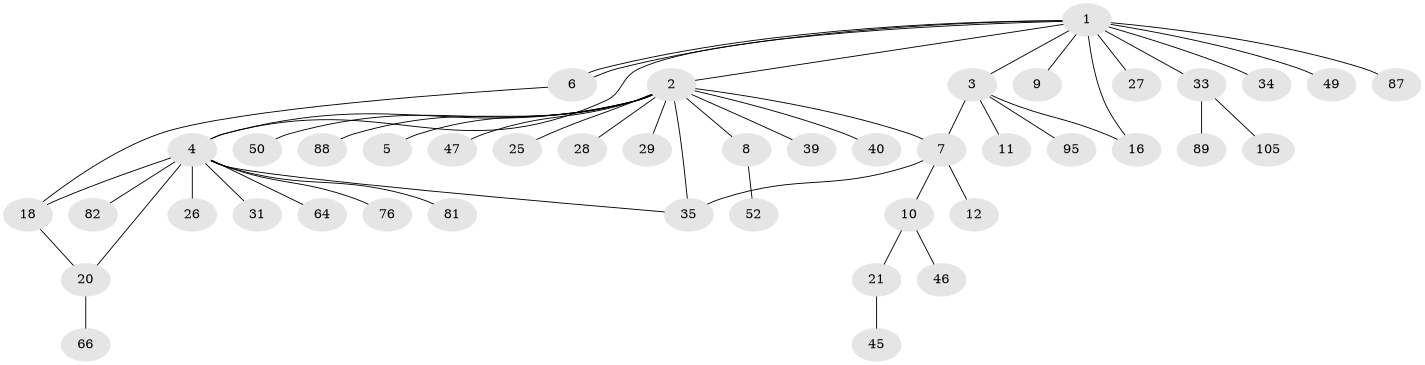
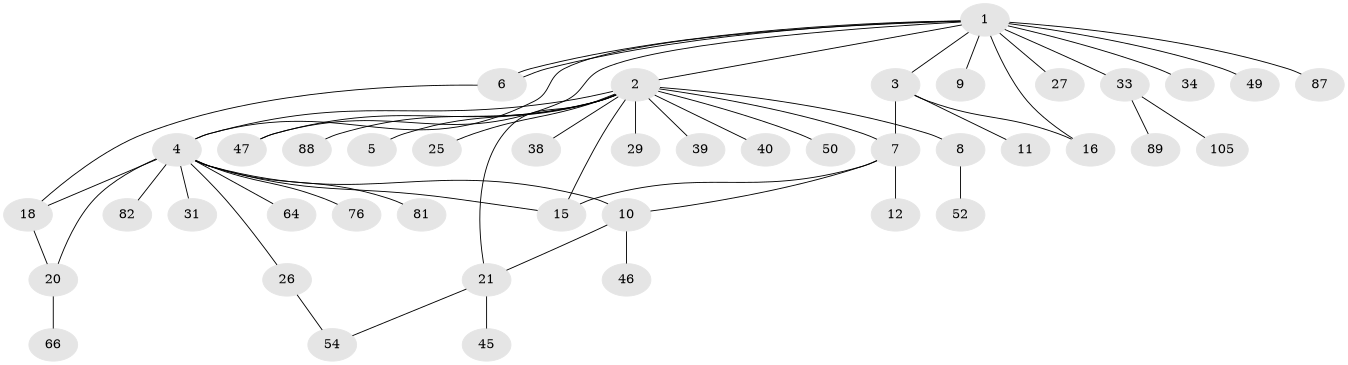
none -> (604, 68)
none -> (500, 139)
(582, 150) -> (536, 150)
(1072, 150) -> none
none -> (402, 182)
(689, 215) -> (562, 215)
none -> (332, 345)
